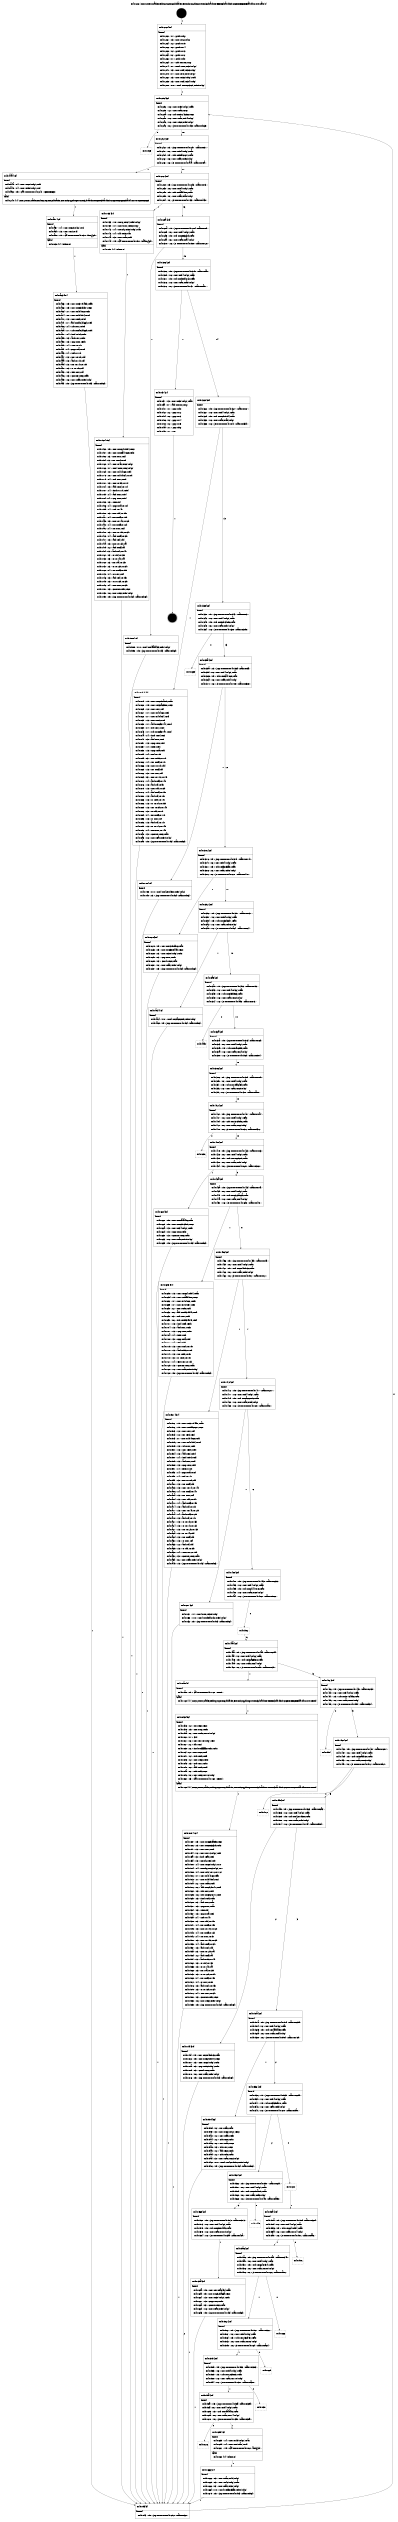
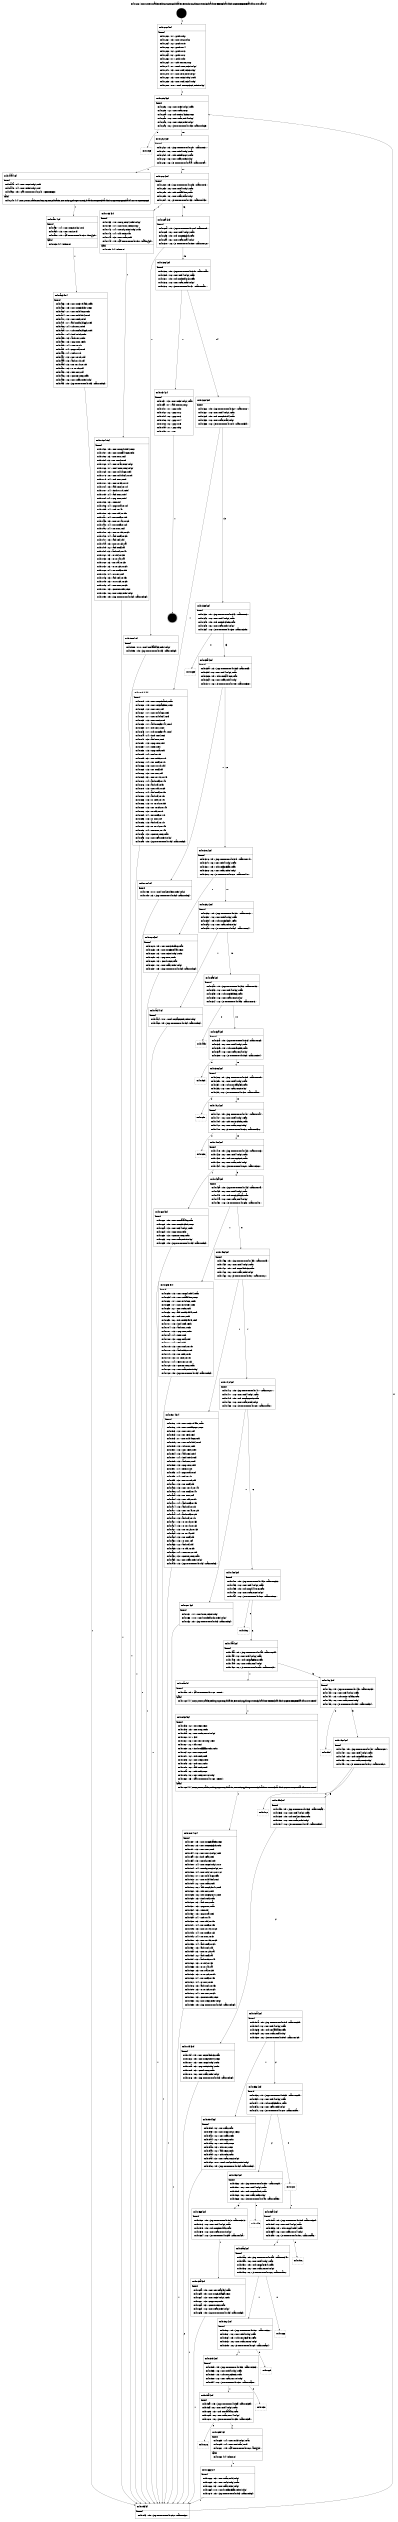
none -> (201, 1081)
none -> (201, 1117)
(245, 1637) -> (252, 1620)
(287, 1919) -> none
